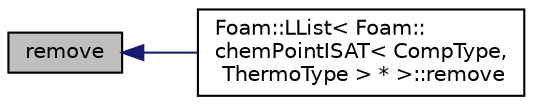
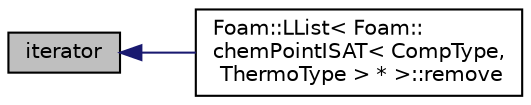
(65, 53) -> (64, 53)
